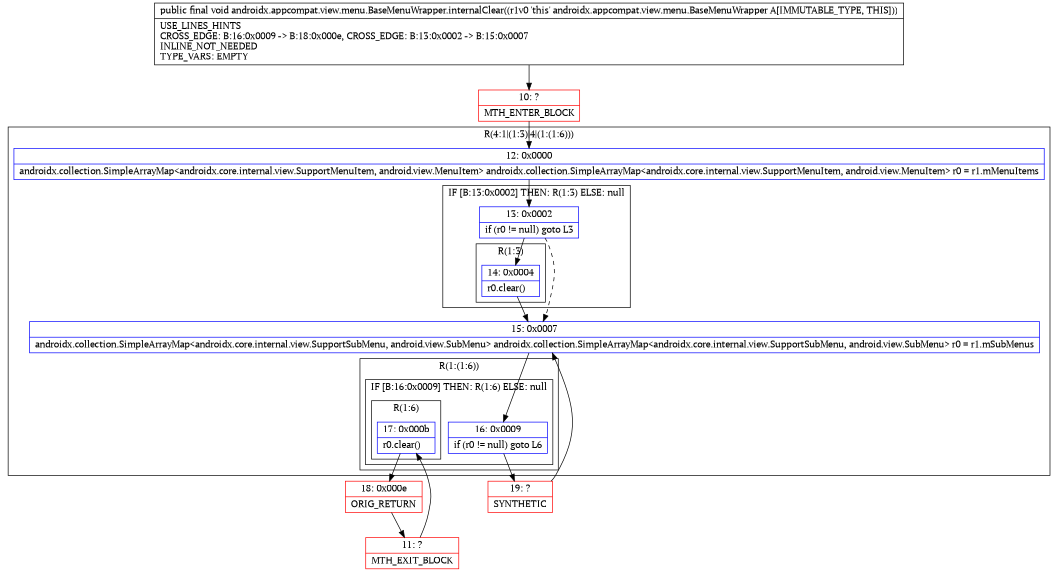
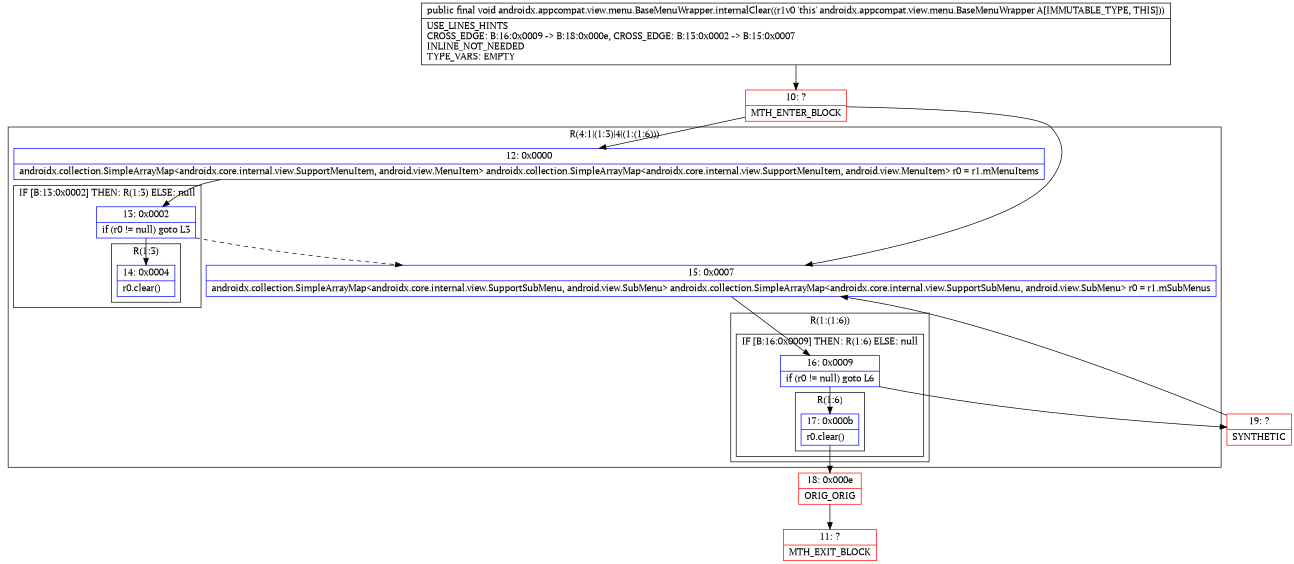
(521, 306) -> (1053, 176)
(431, 498) -> (830, 397)
(384, 504) -> (830, 496)
